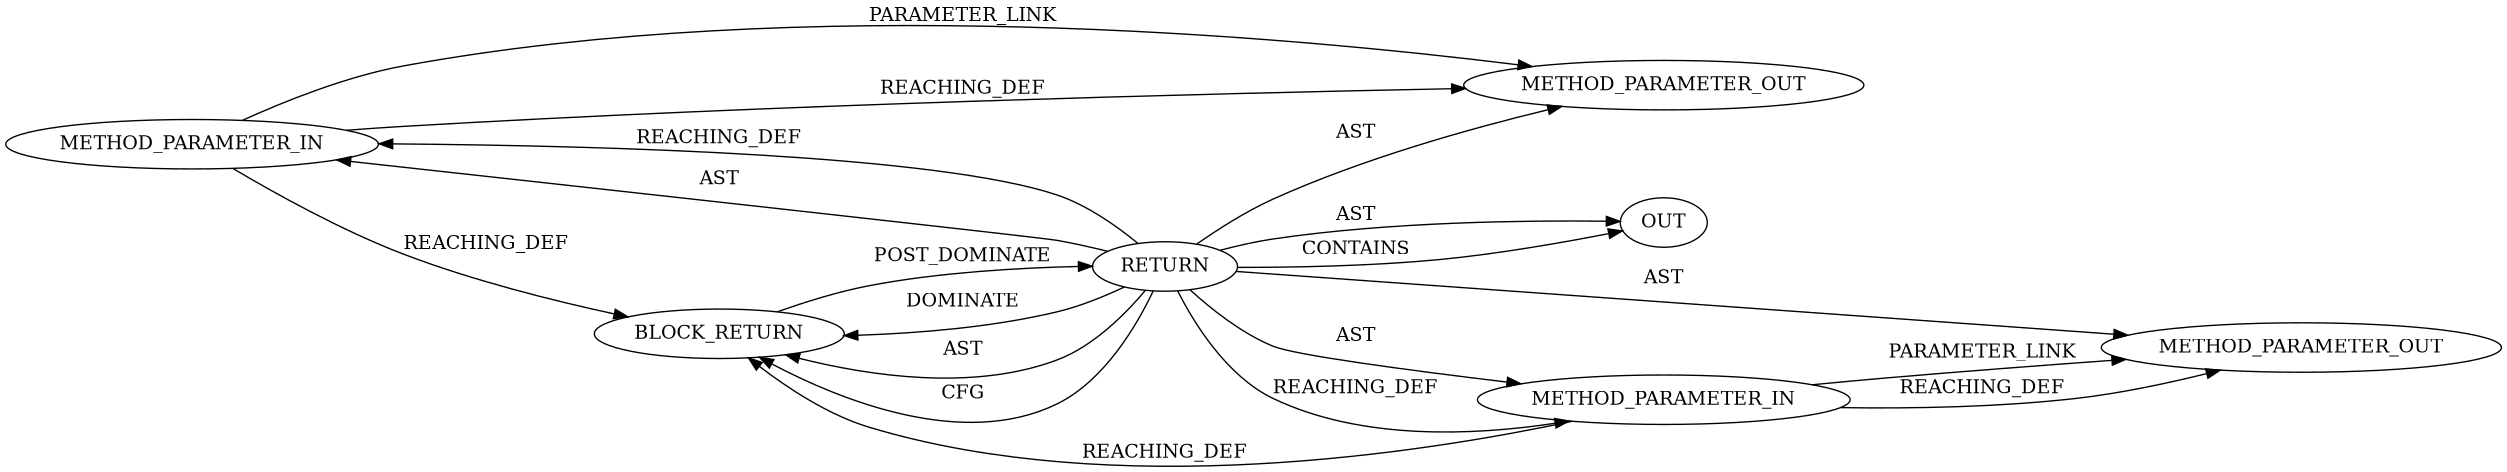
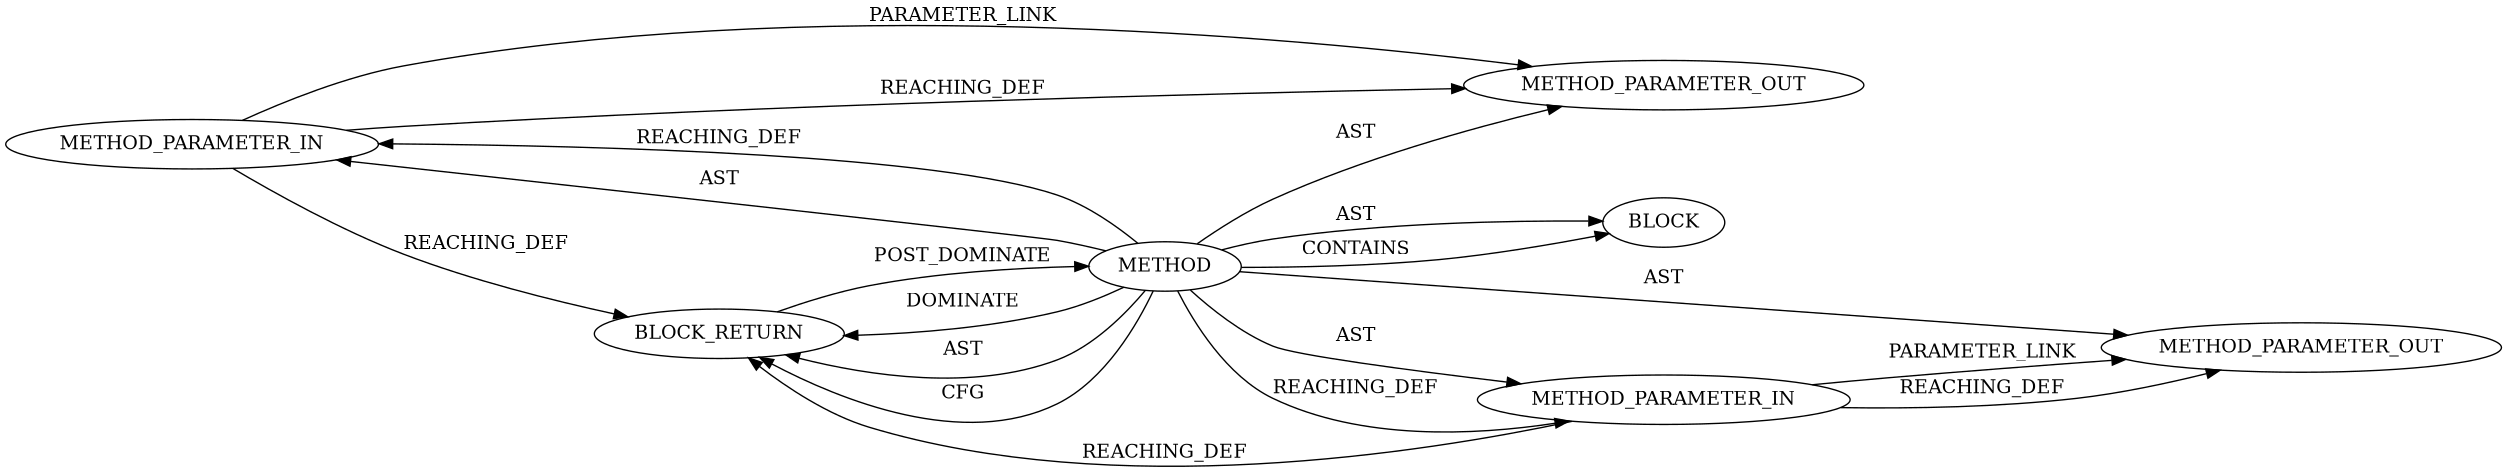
(1664, 223) -> (1664, 223)
(1165, 266) -> (1165, 266)
